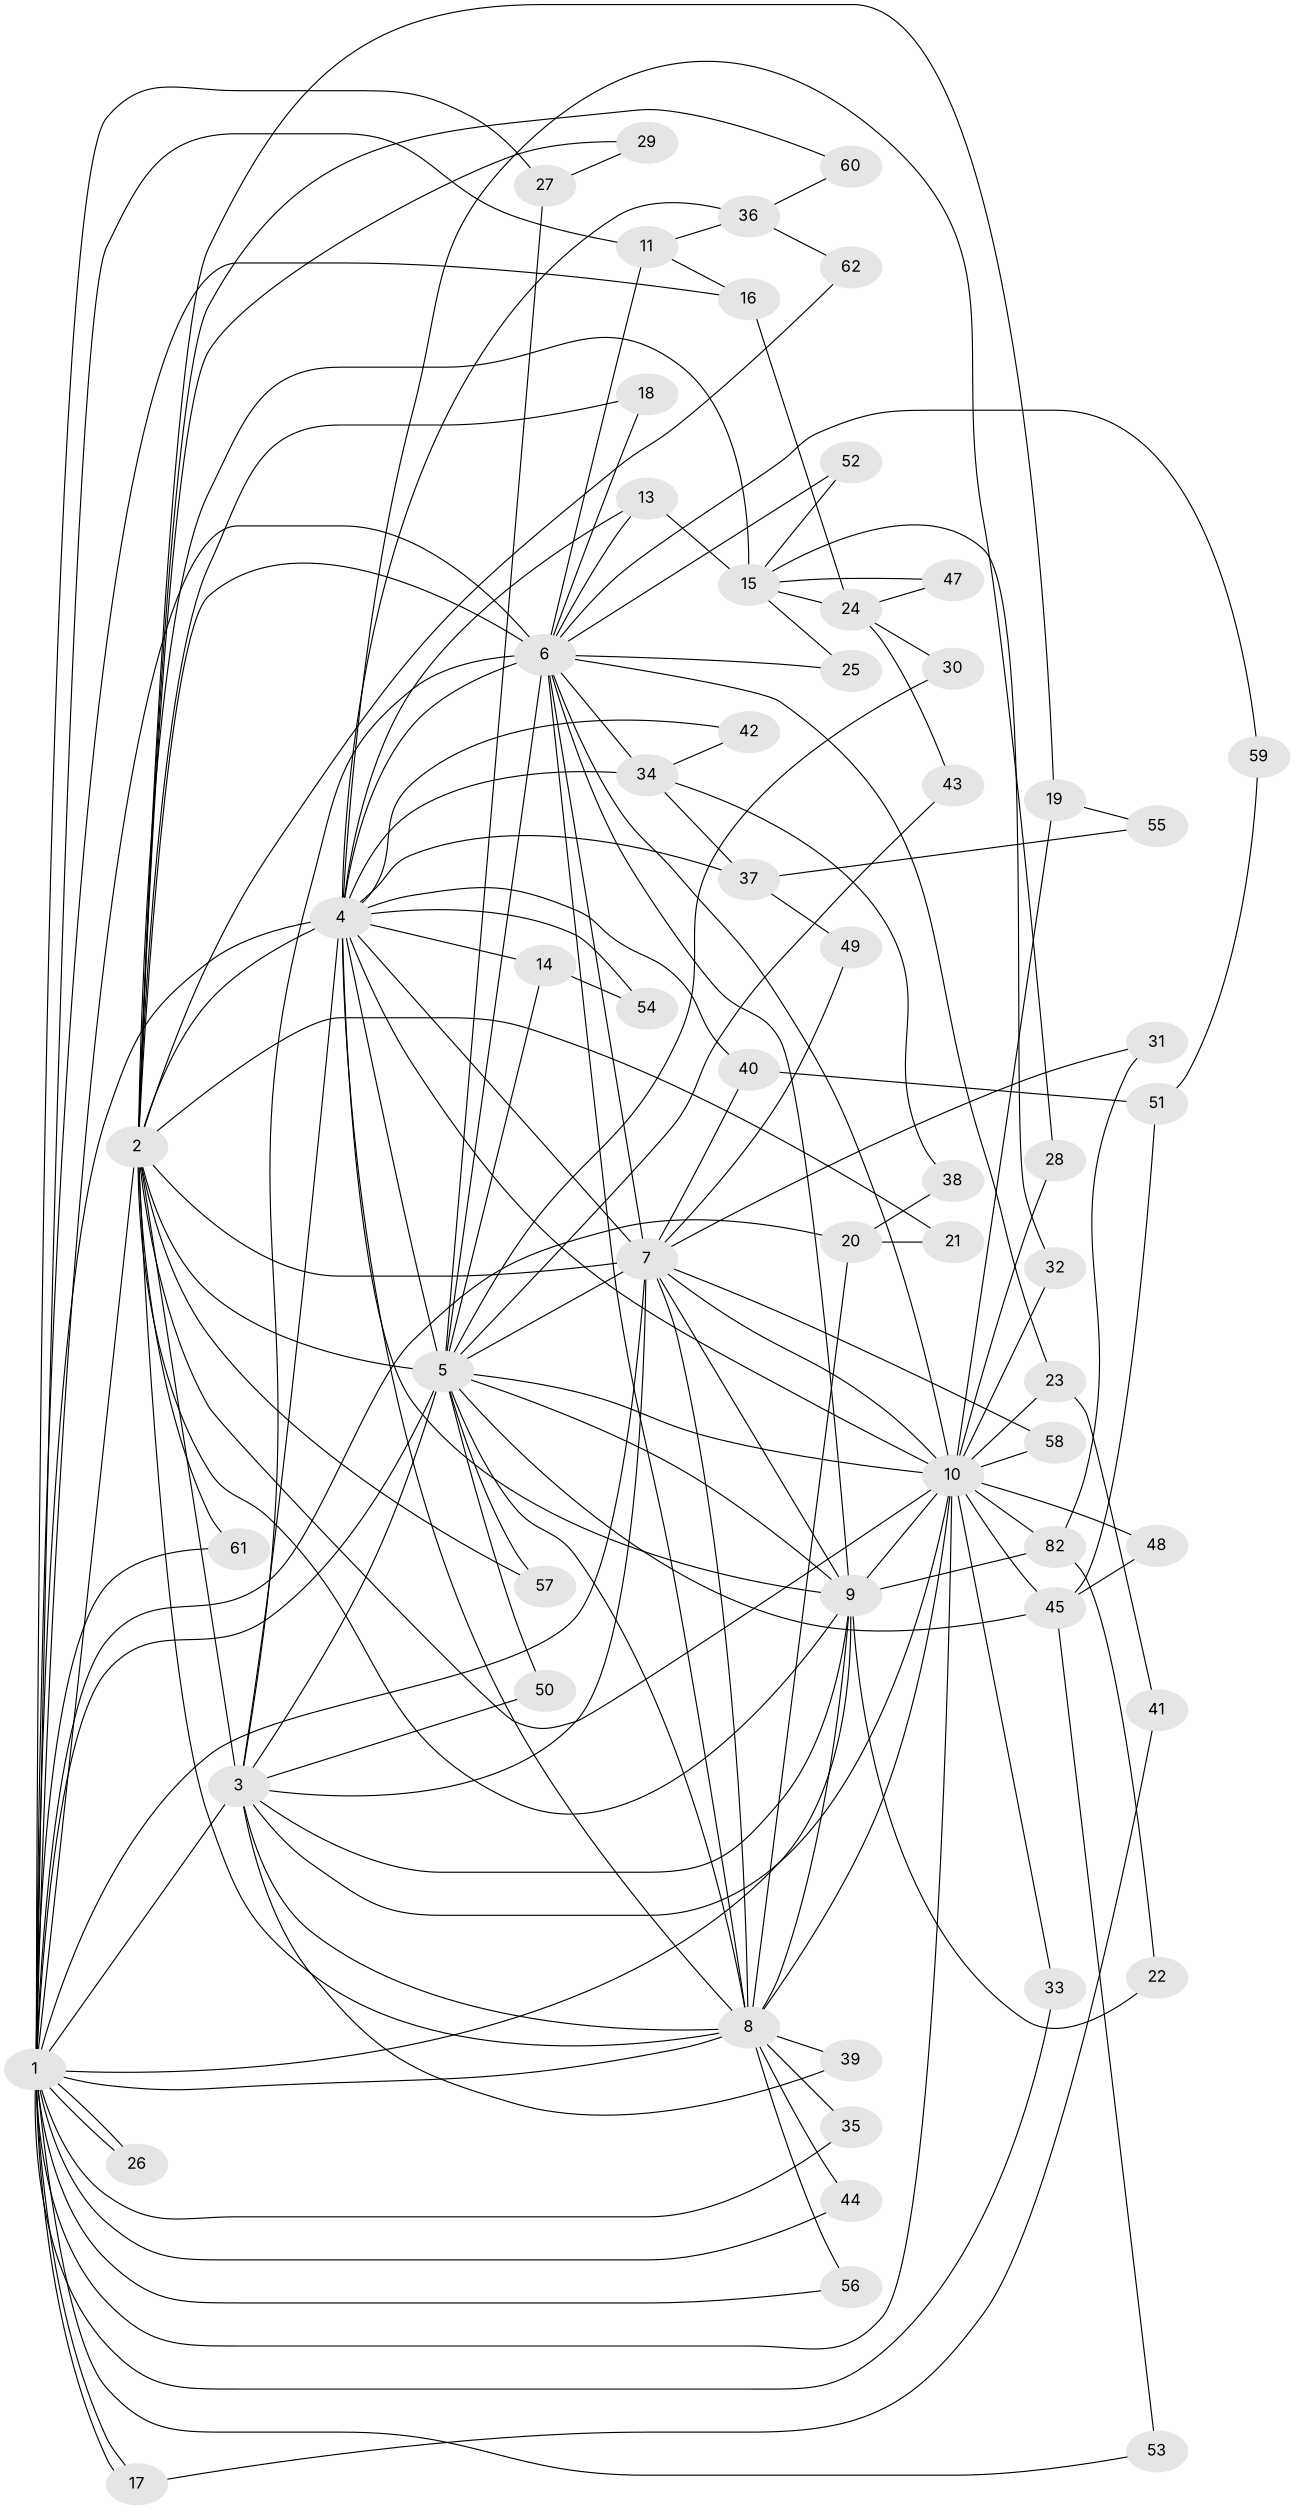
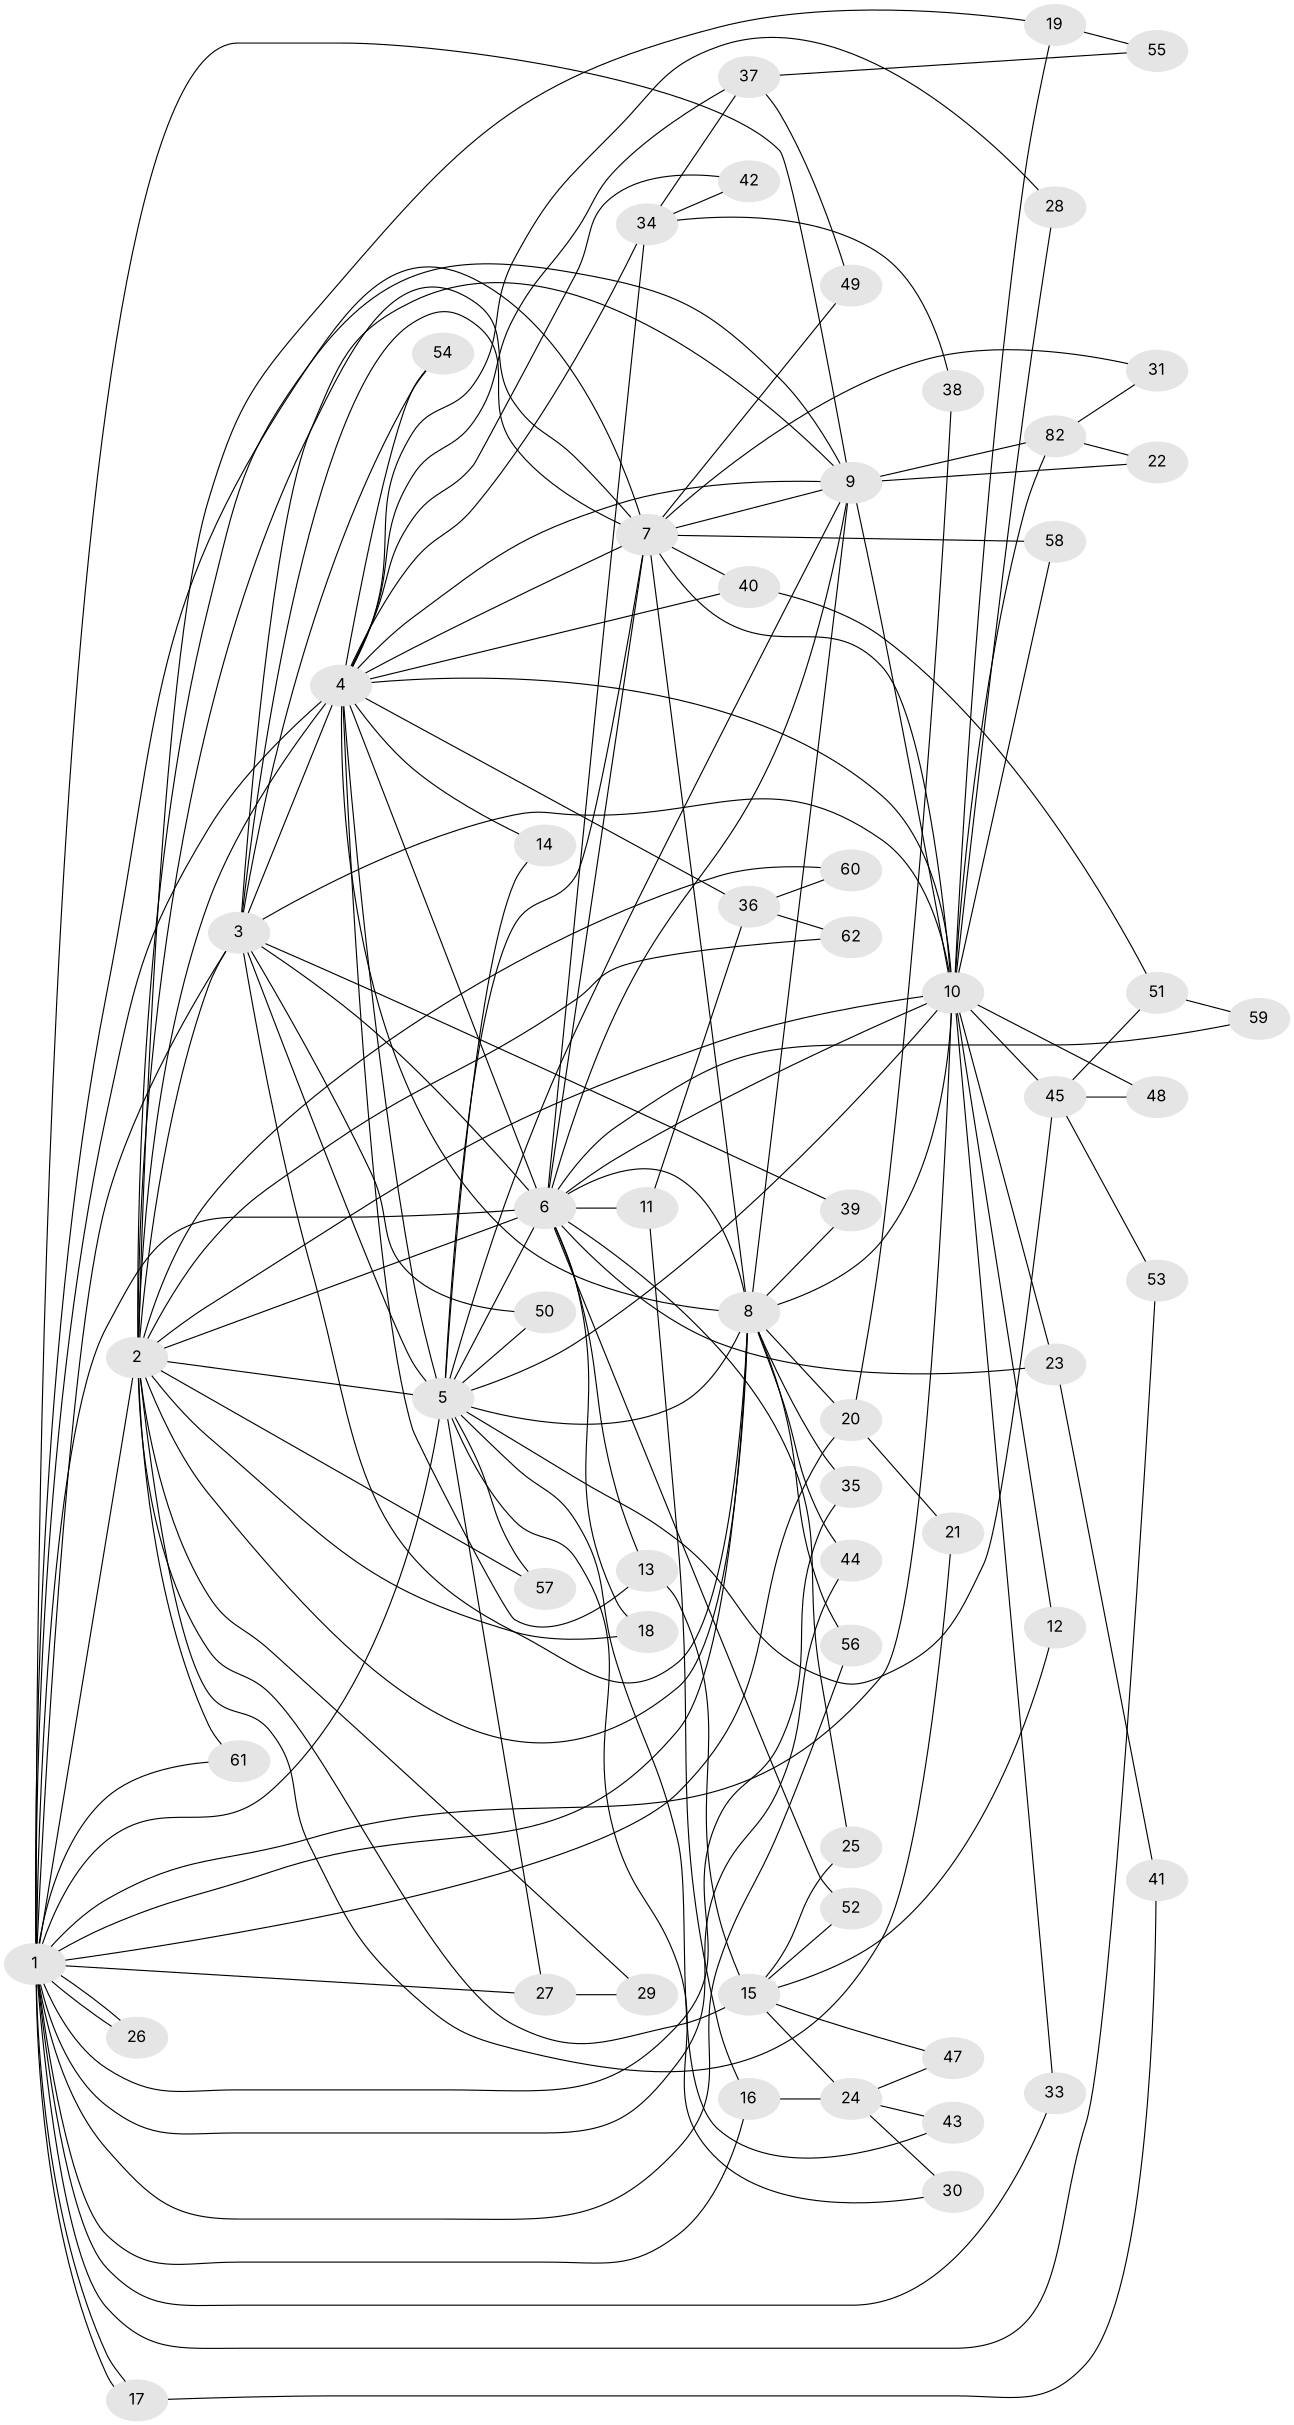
(66, 851) -> none
(594, 986) -> (310, 633)
(1055, 1268) -> (1055, 1627)
